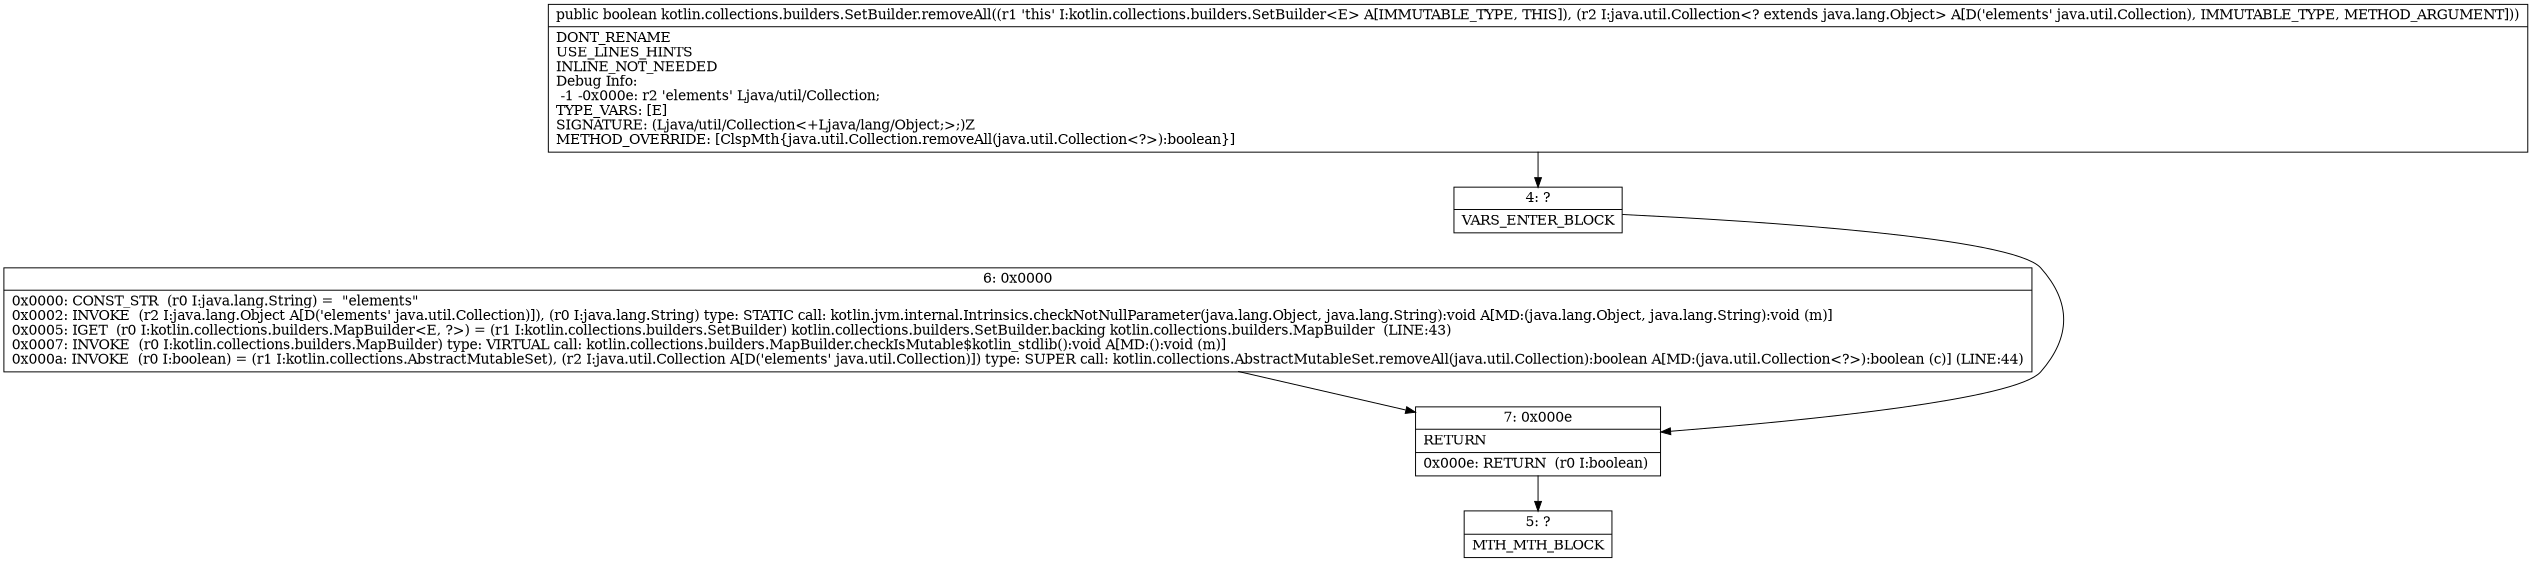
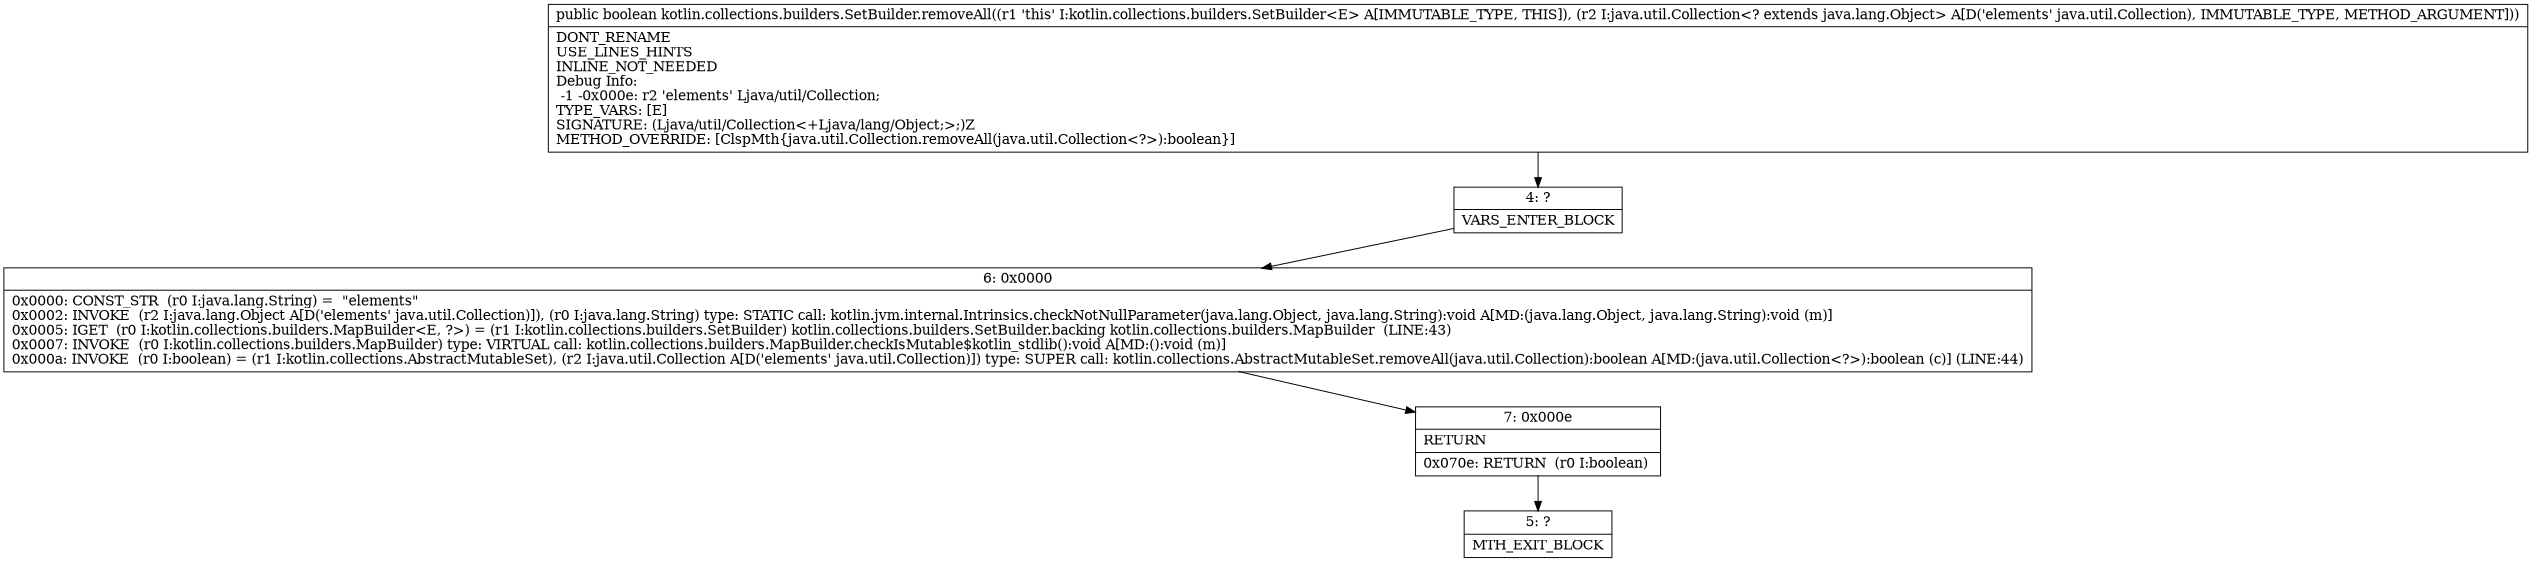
(2059, 297) -> (1363, 247)
(1538, 464) -> (1538, 464)
(1538, 545) -> (1538, 545)
